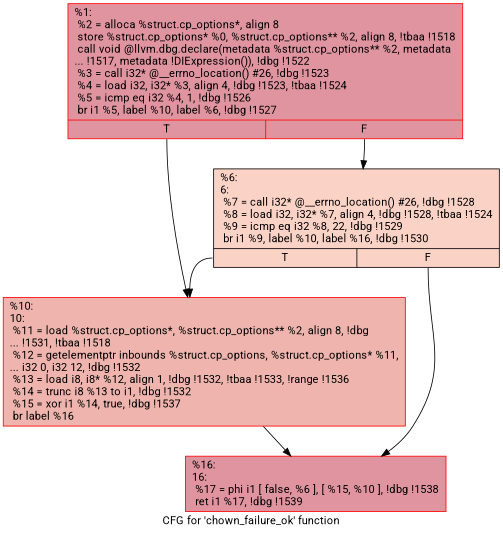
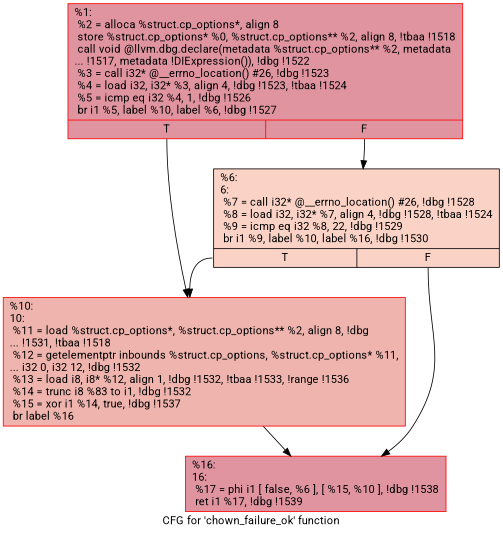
(101, 392) -> (101, 392)
